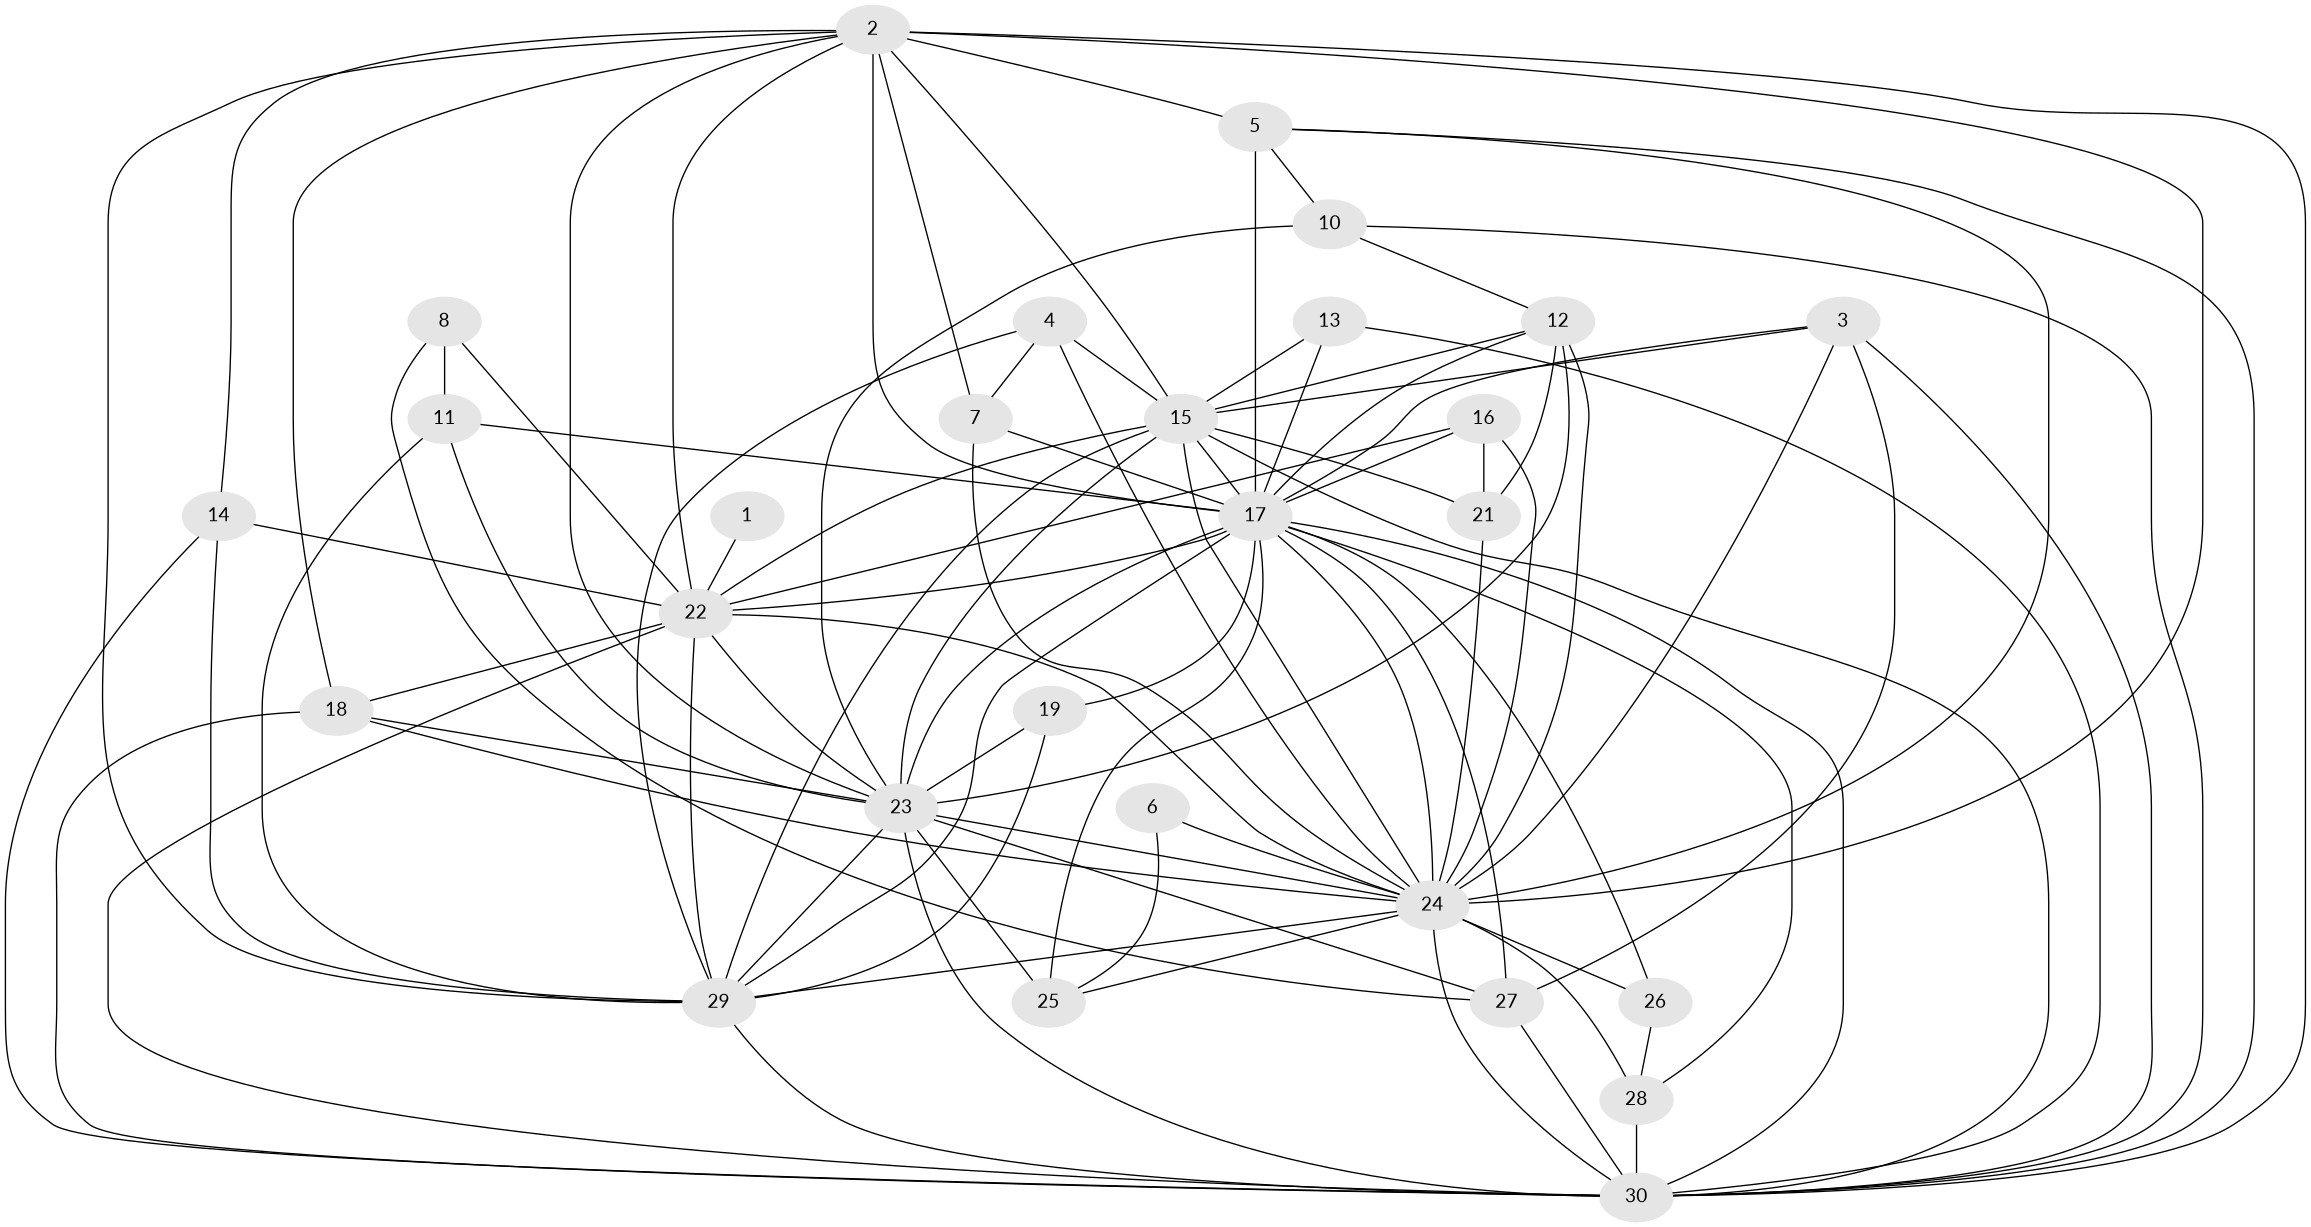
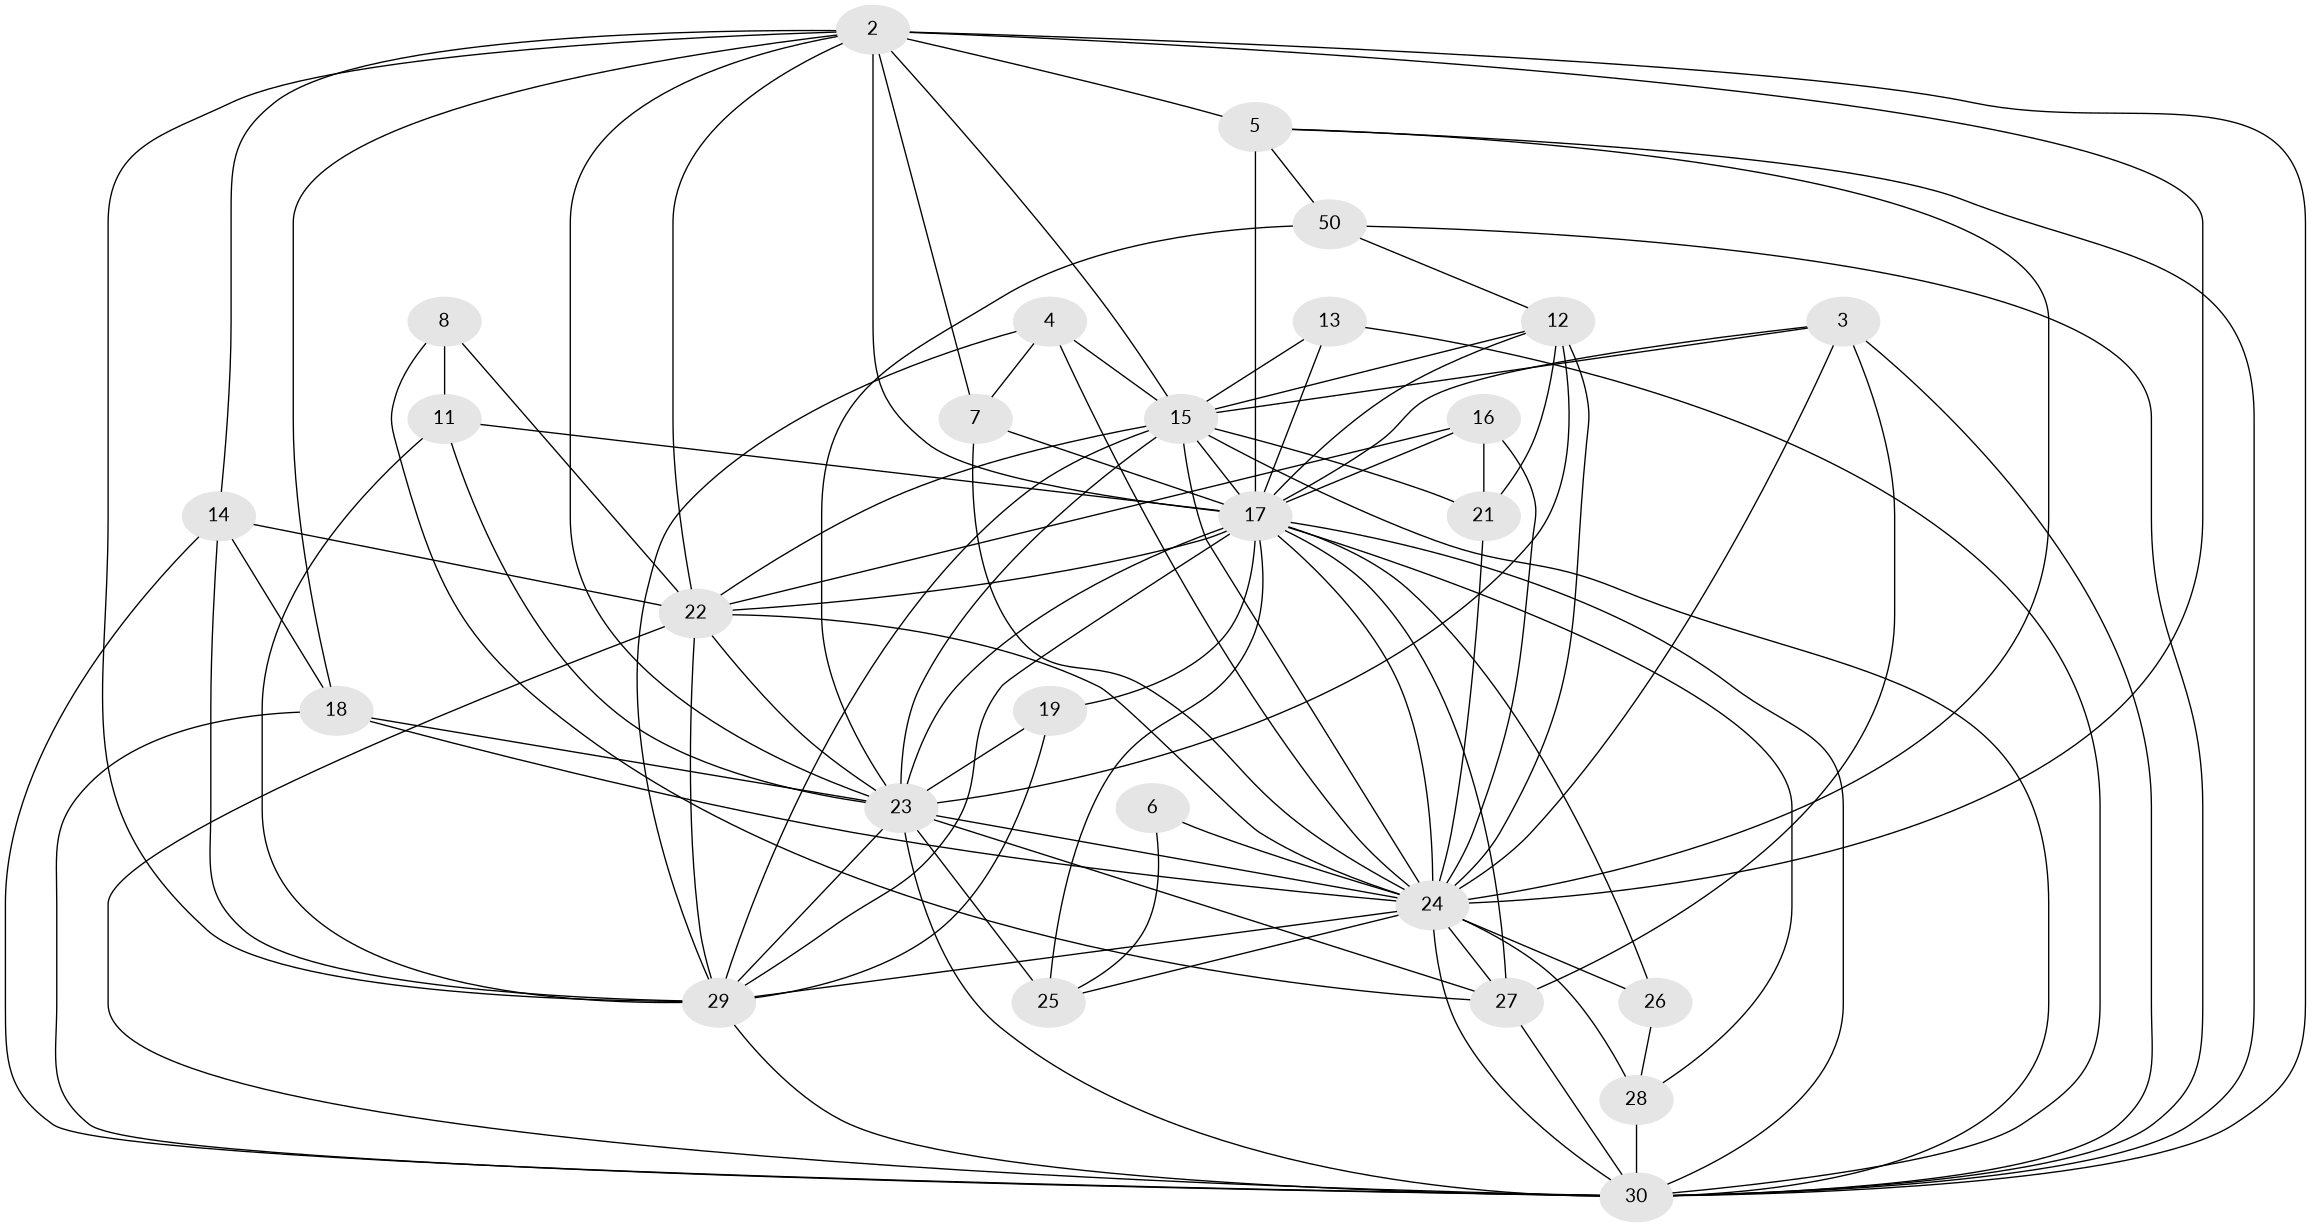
(1330, 224) -> (1330, 224)
(747, 516) -> none
(516, 662) -> (275, 610)
none -> (1470, 954)
